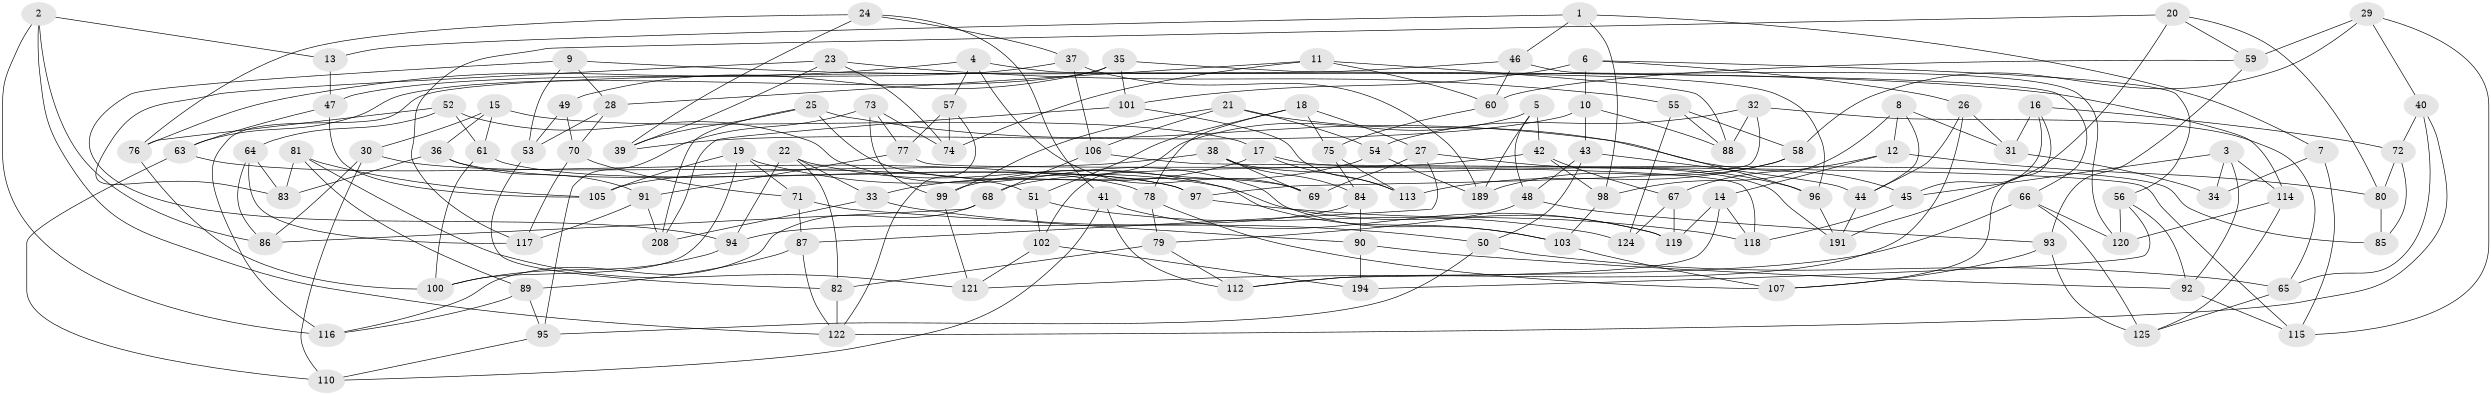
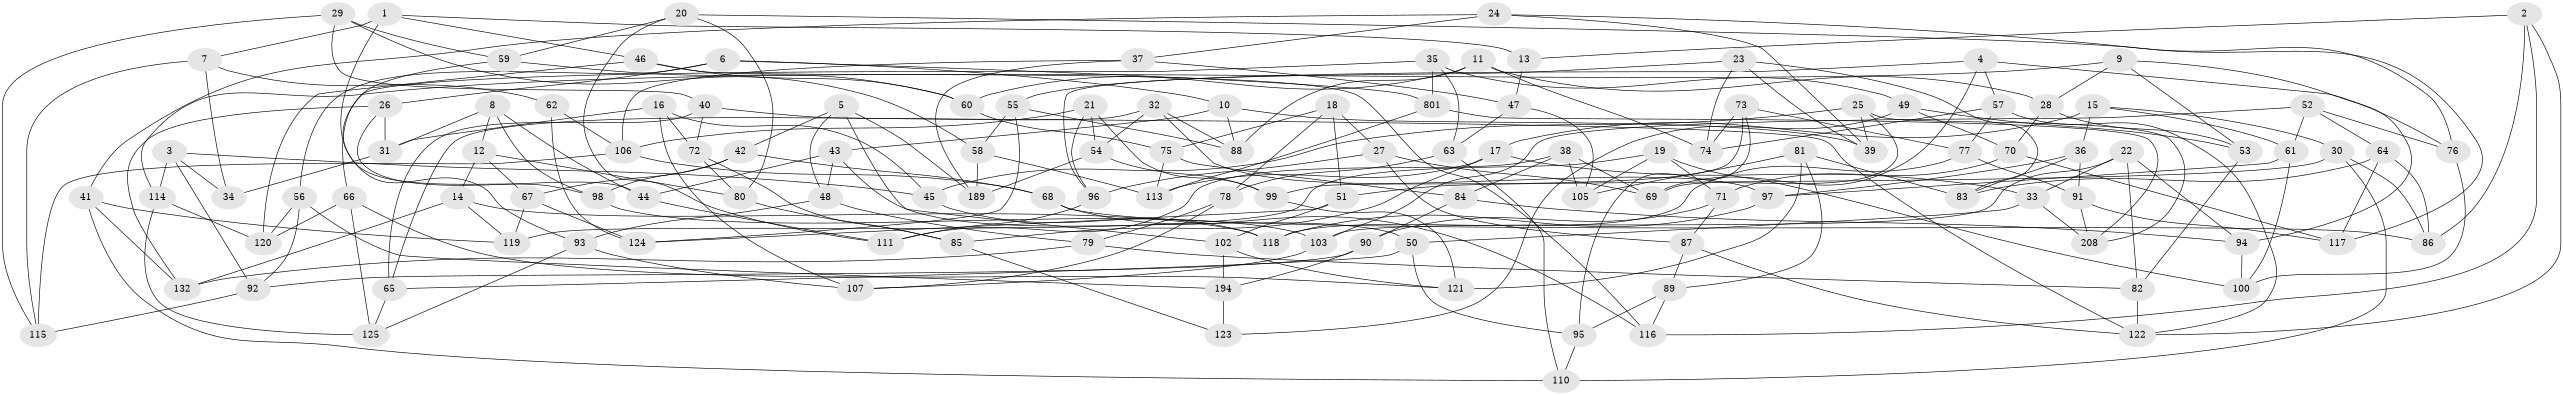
none -> (552, 106)
(1127, 106) -> (1432, 106)
(1838, 244) -> (885, 244)
(1235, 289) -> (182, 289)
none -> (1223, 335)
